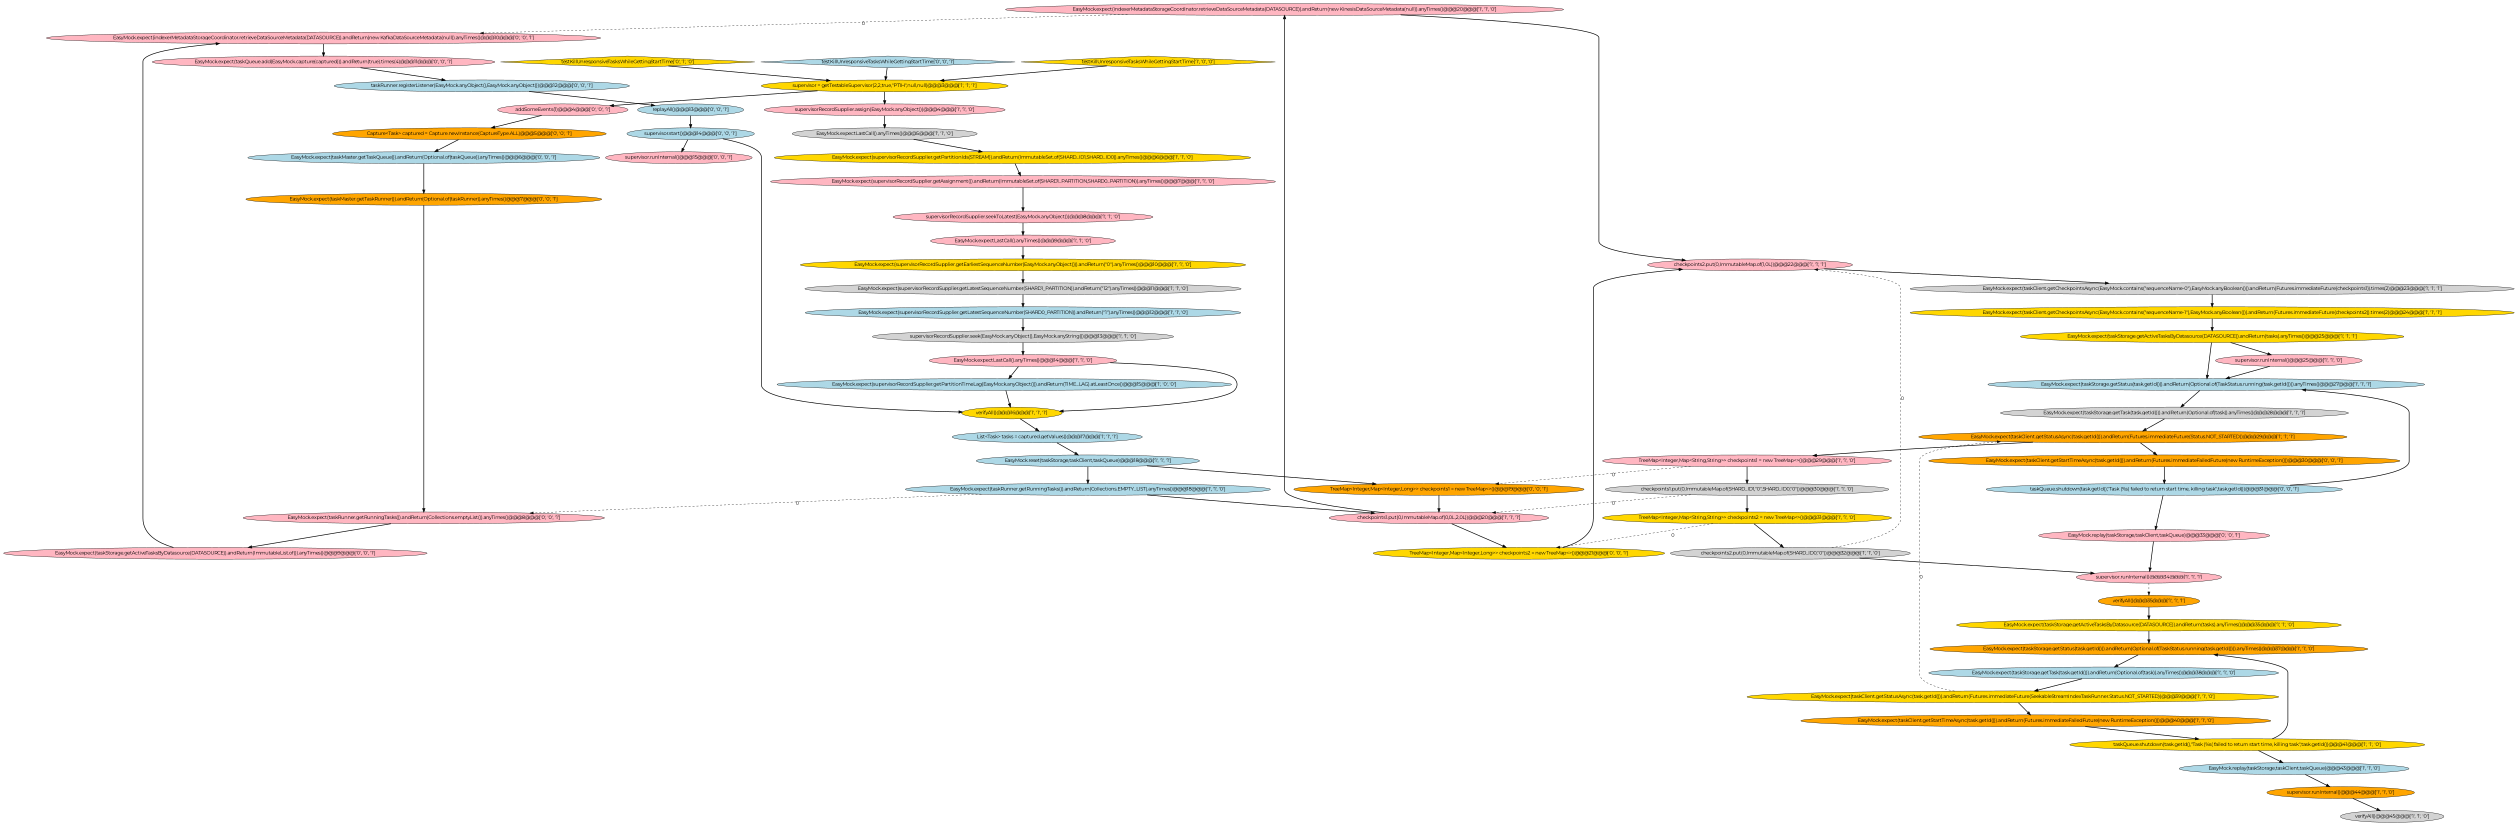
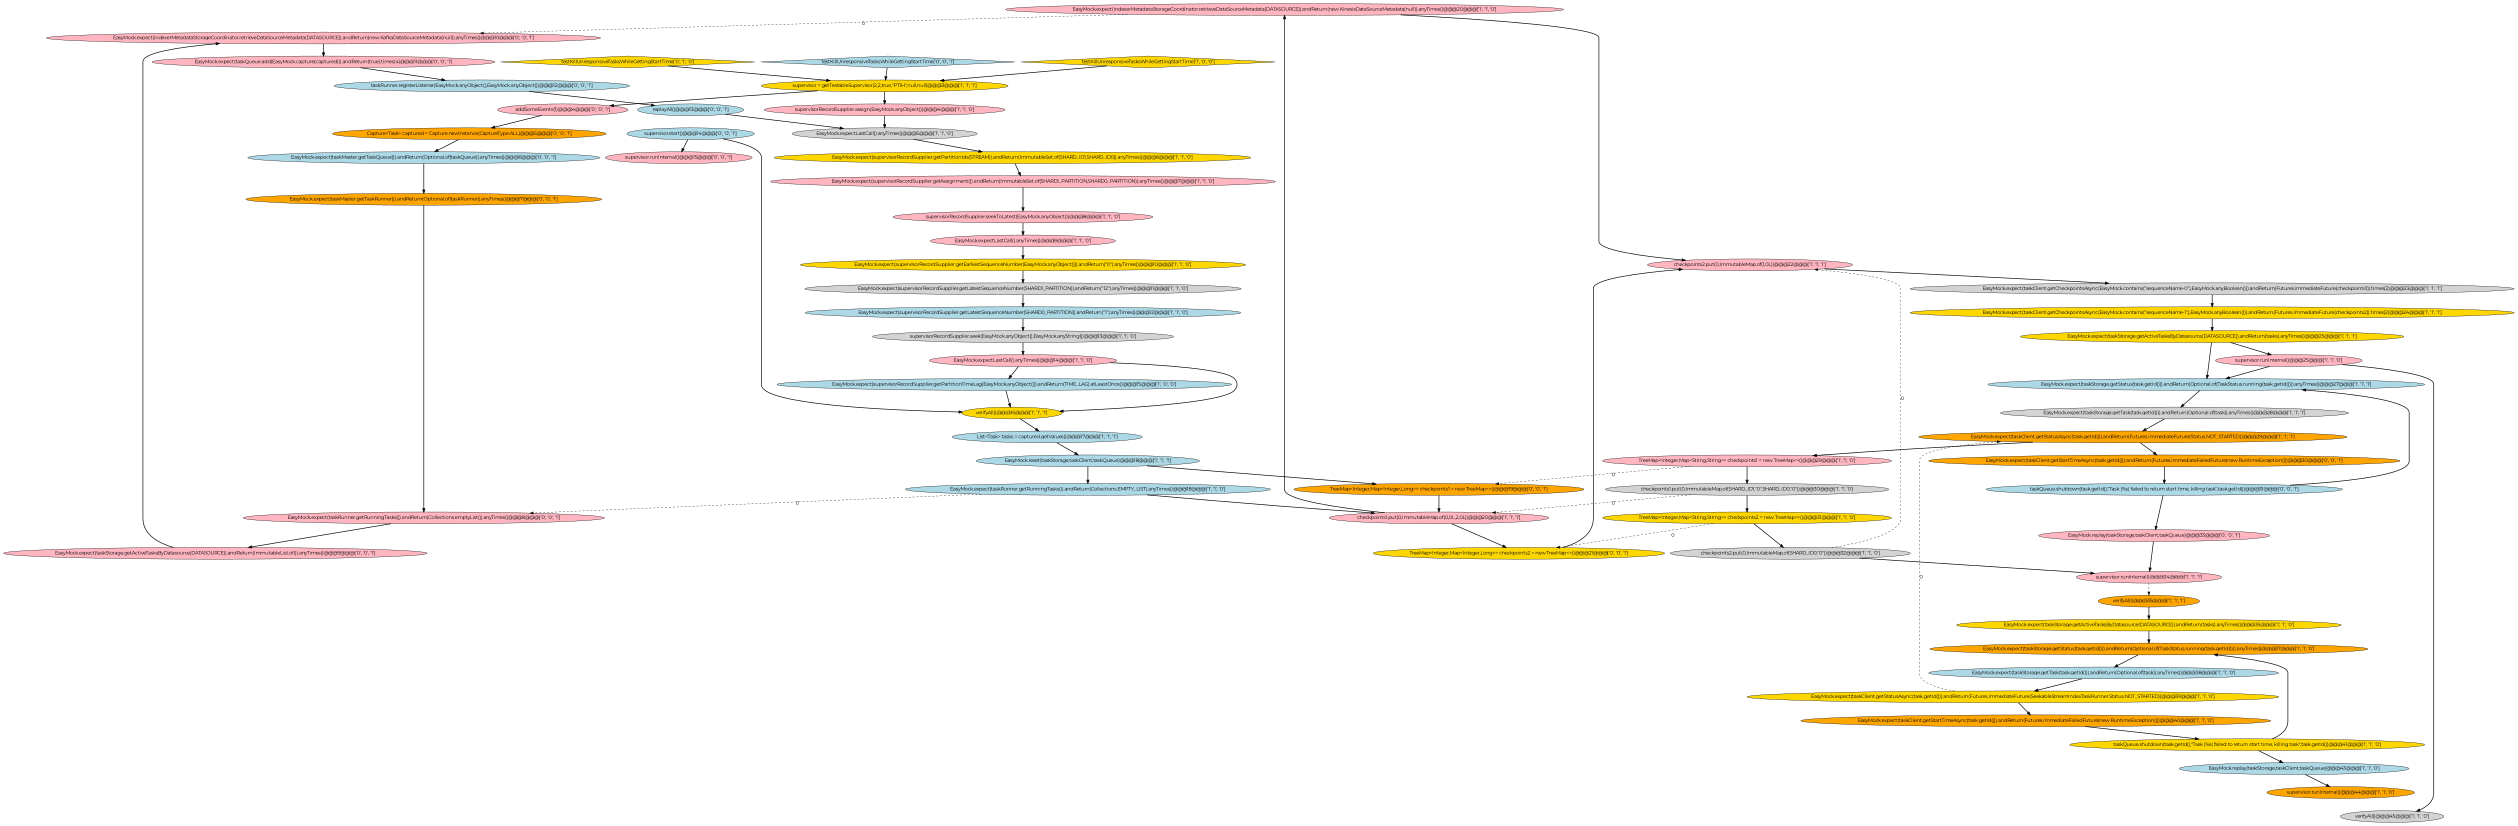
(691, 120) -> (783, 121)
(2365, 804) -> (2434, 553)
